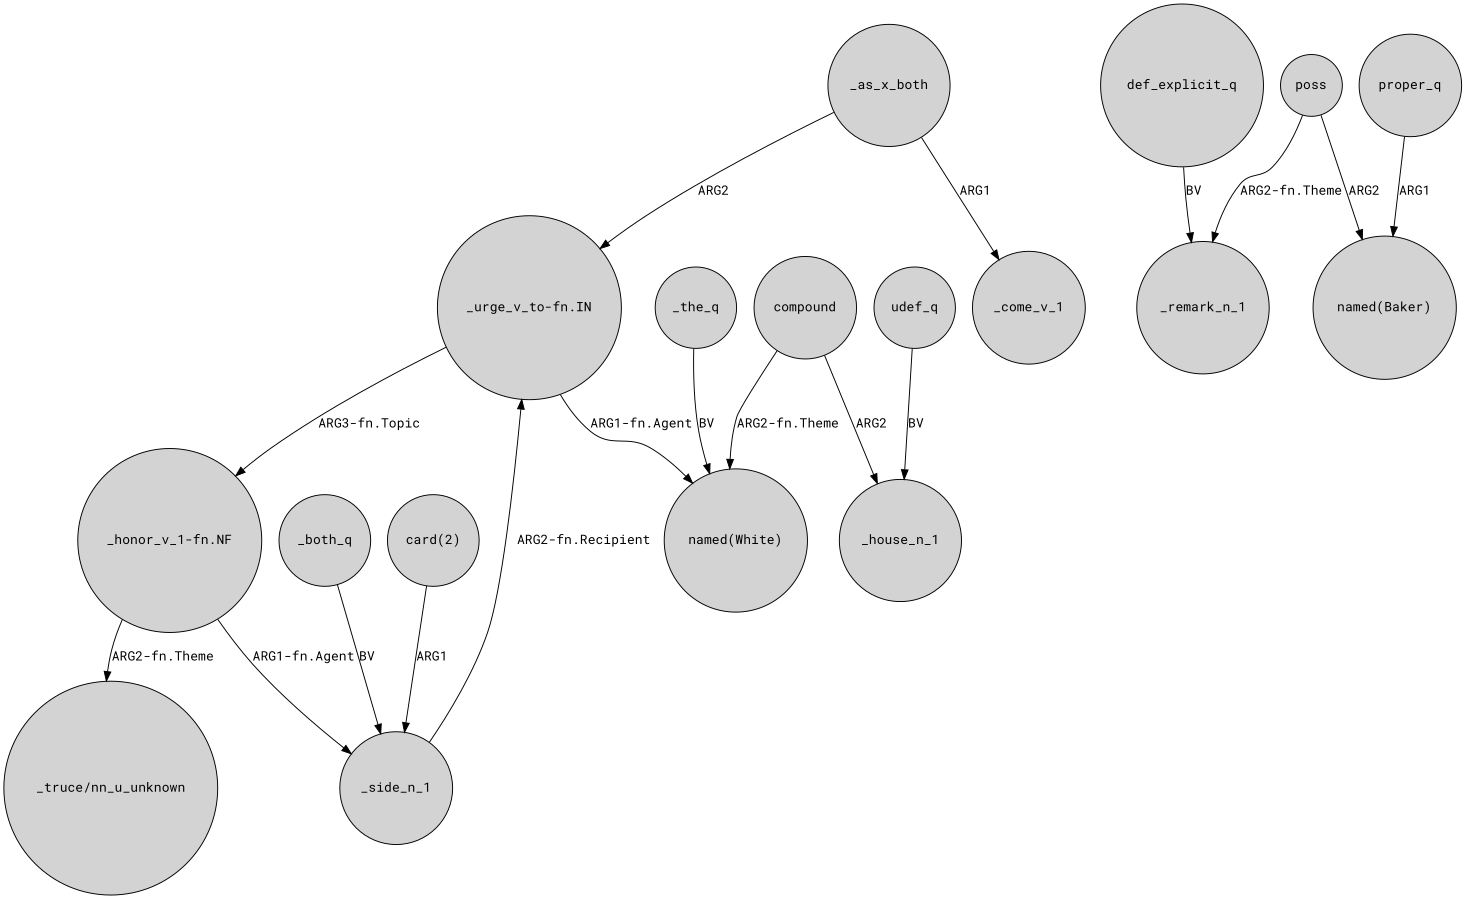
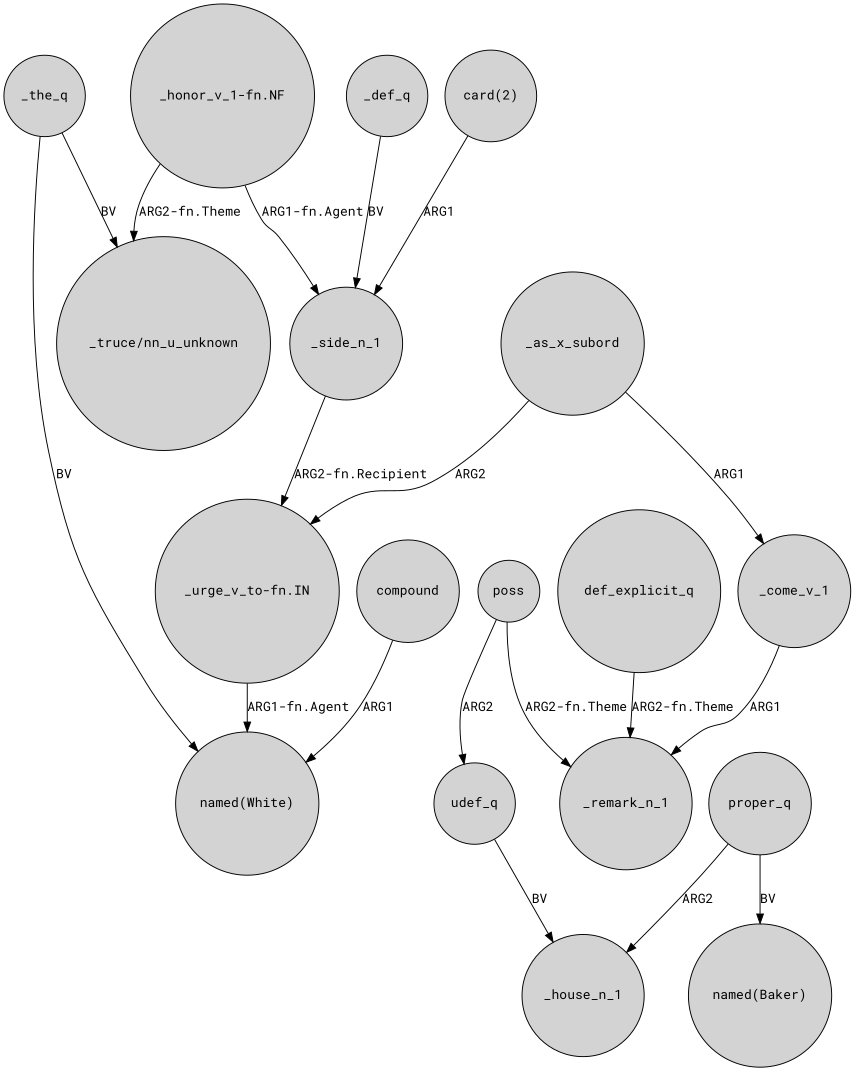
(889, 85) -> (573, 344)
(1340, 173) -> (468, 685)
none -> (87, 185)
(1194, 191) -> (683, 708)
(1415, 191) -> (768, 900)
(341, 403) -> none
(849, 415) -> (682, 896)
(788, 424) -> (379, 708)
(325, 540) -> (387, 96)
none -> (742, 710)
